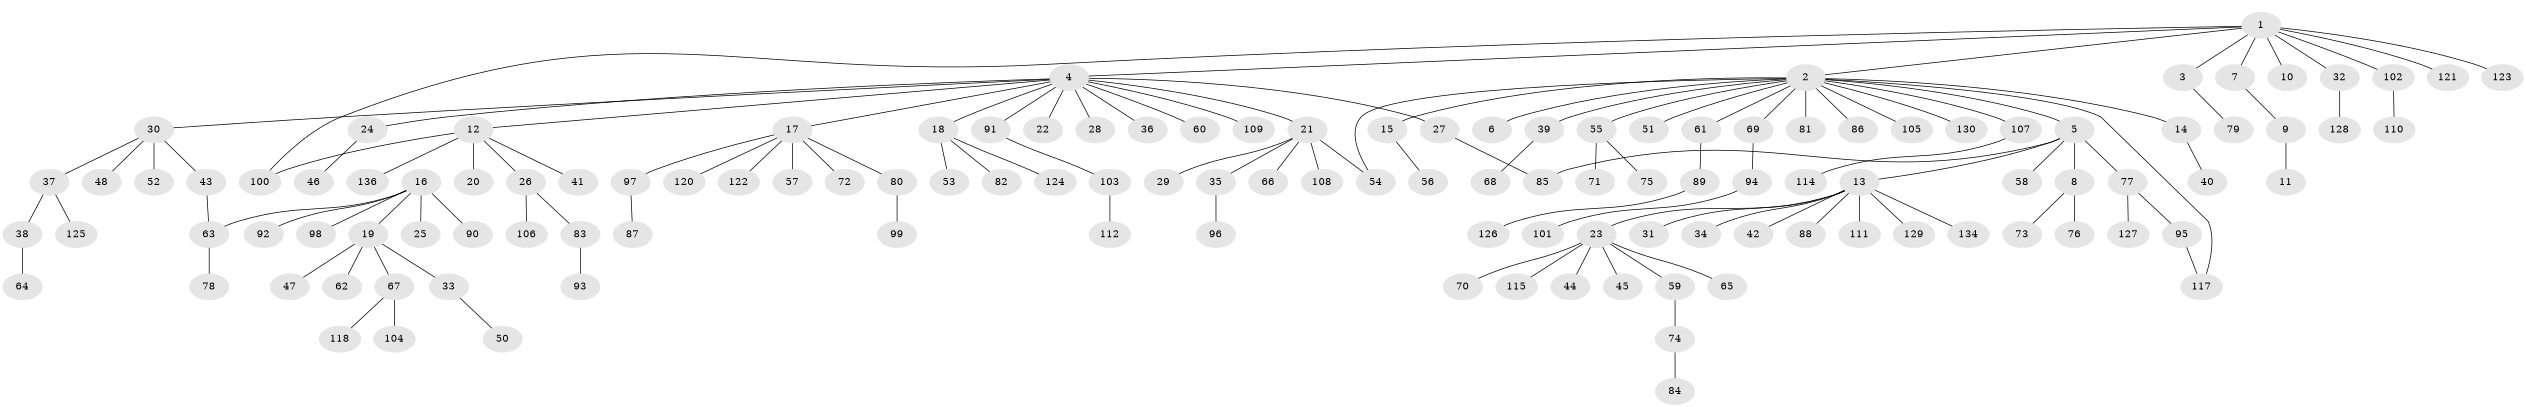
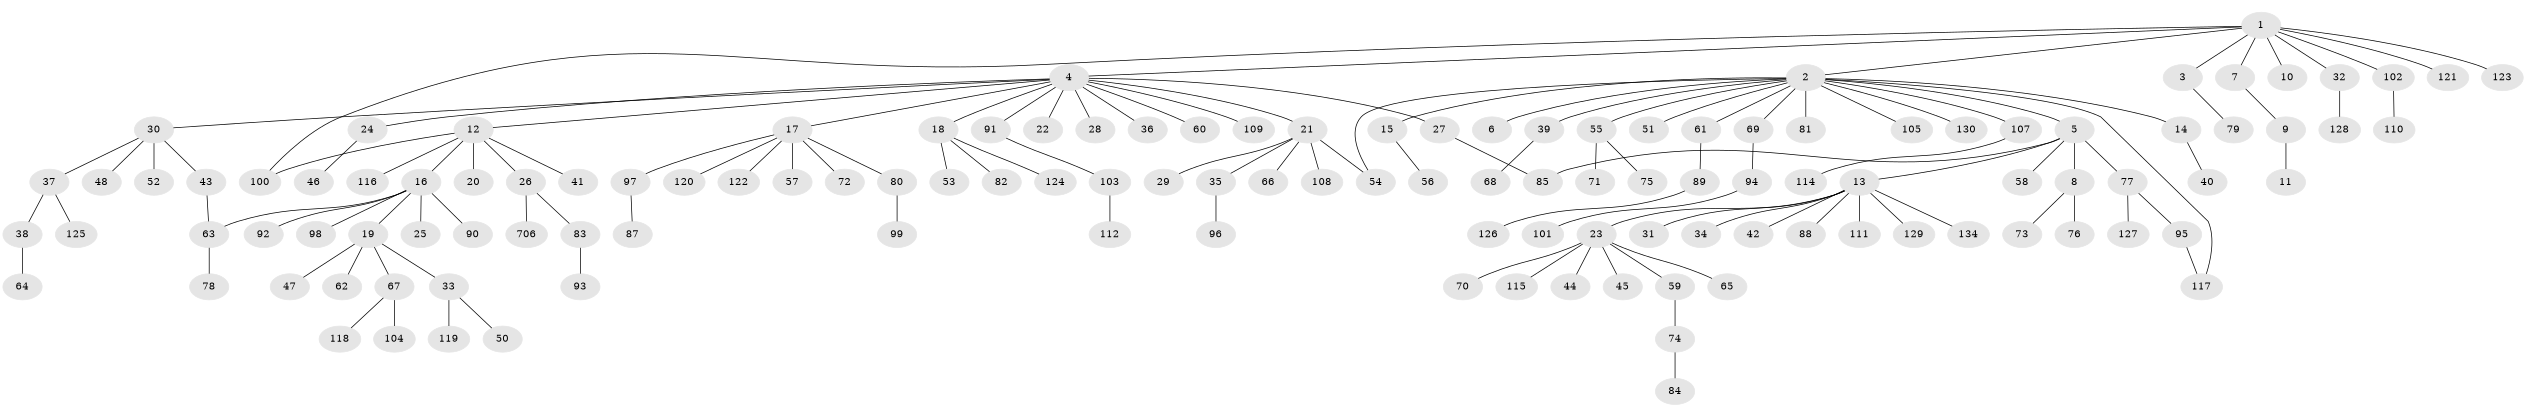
(1858, 130) -> none
none -> (448, 156)
(368, 182) -> (368, 182)
(527, 235) -> (527, 235)
none -> (449, 339)
